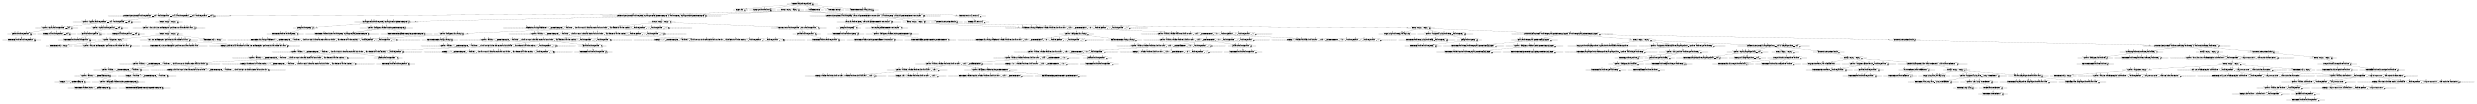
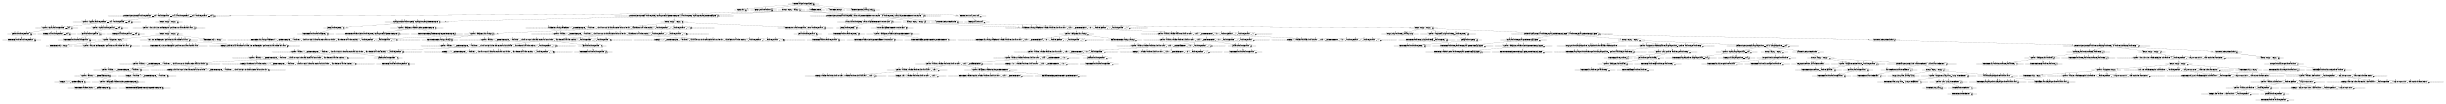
none -> (2000, 64)
